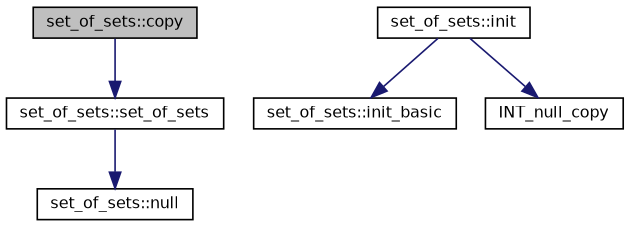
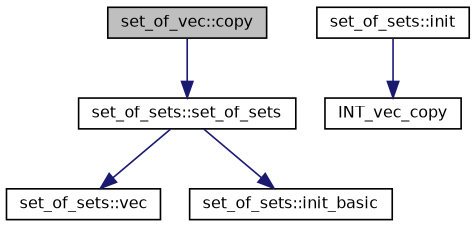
(115, 23) -> (187, 23)
(411, 62) -> (233, 153)
(554, 113) -> (393, 113)
(115, 204) -> (83, 204)
